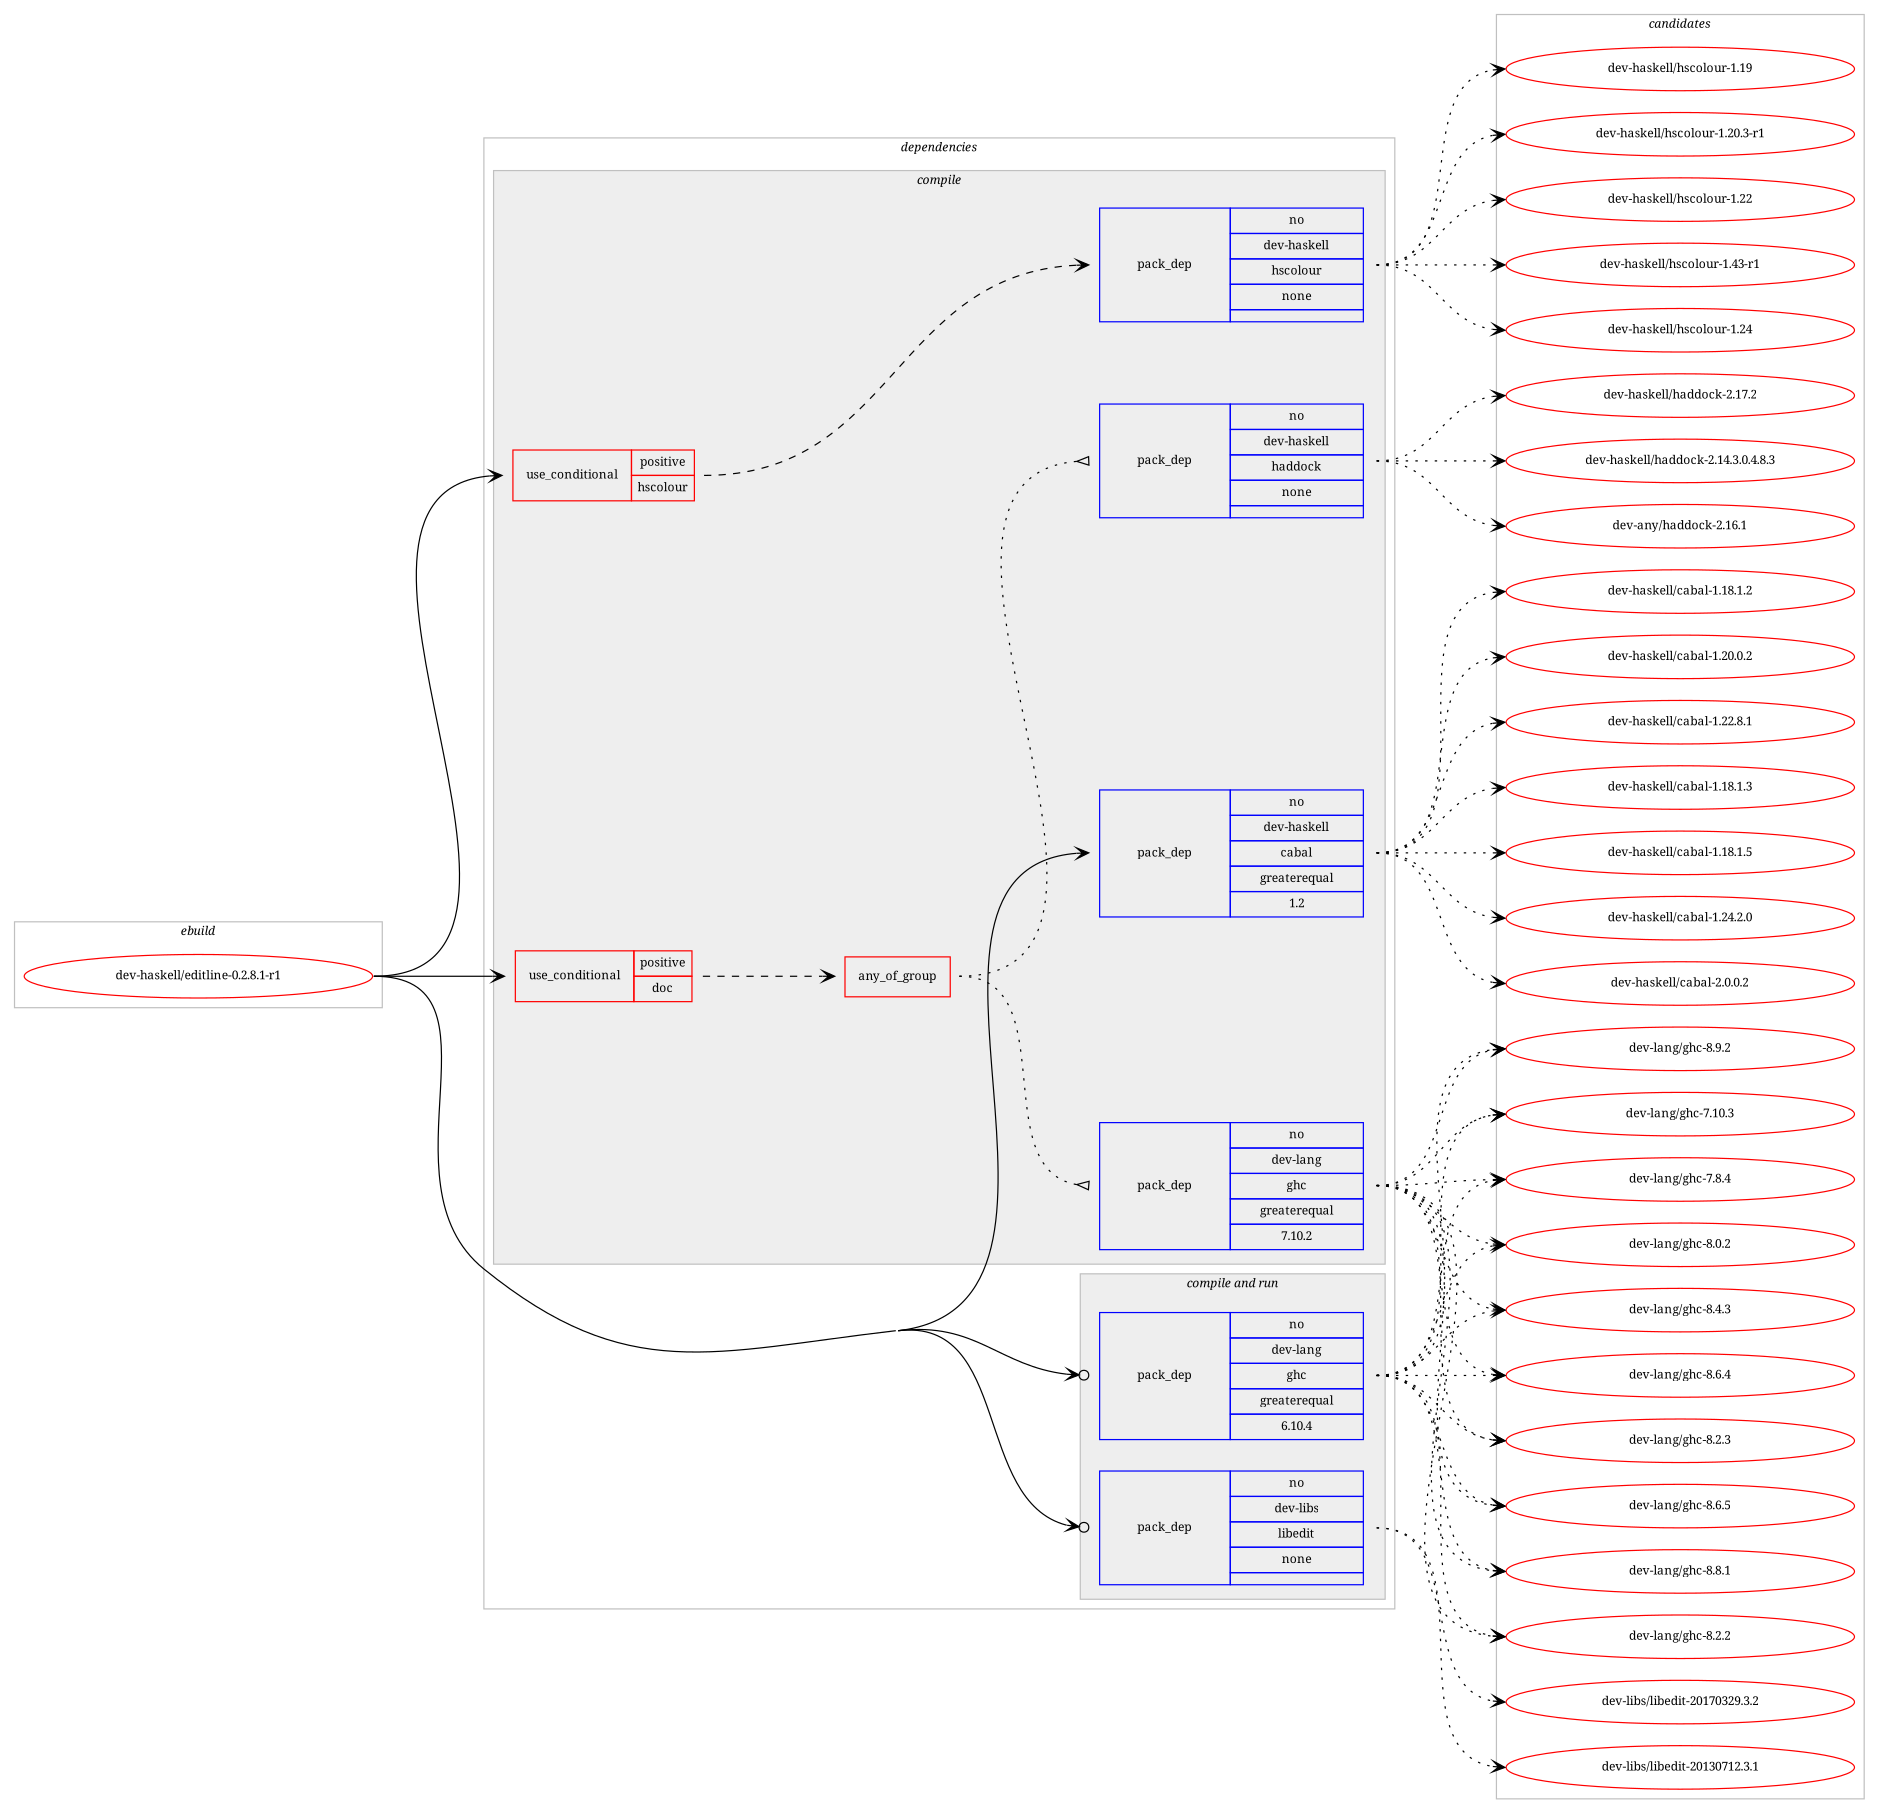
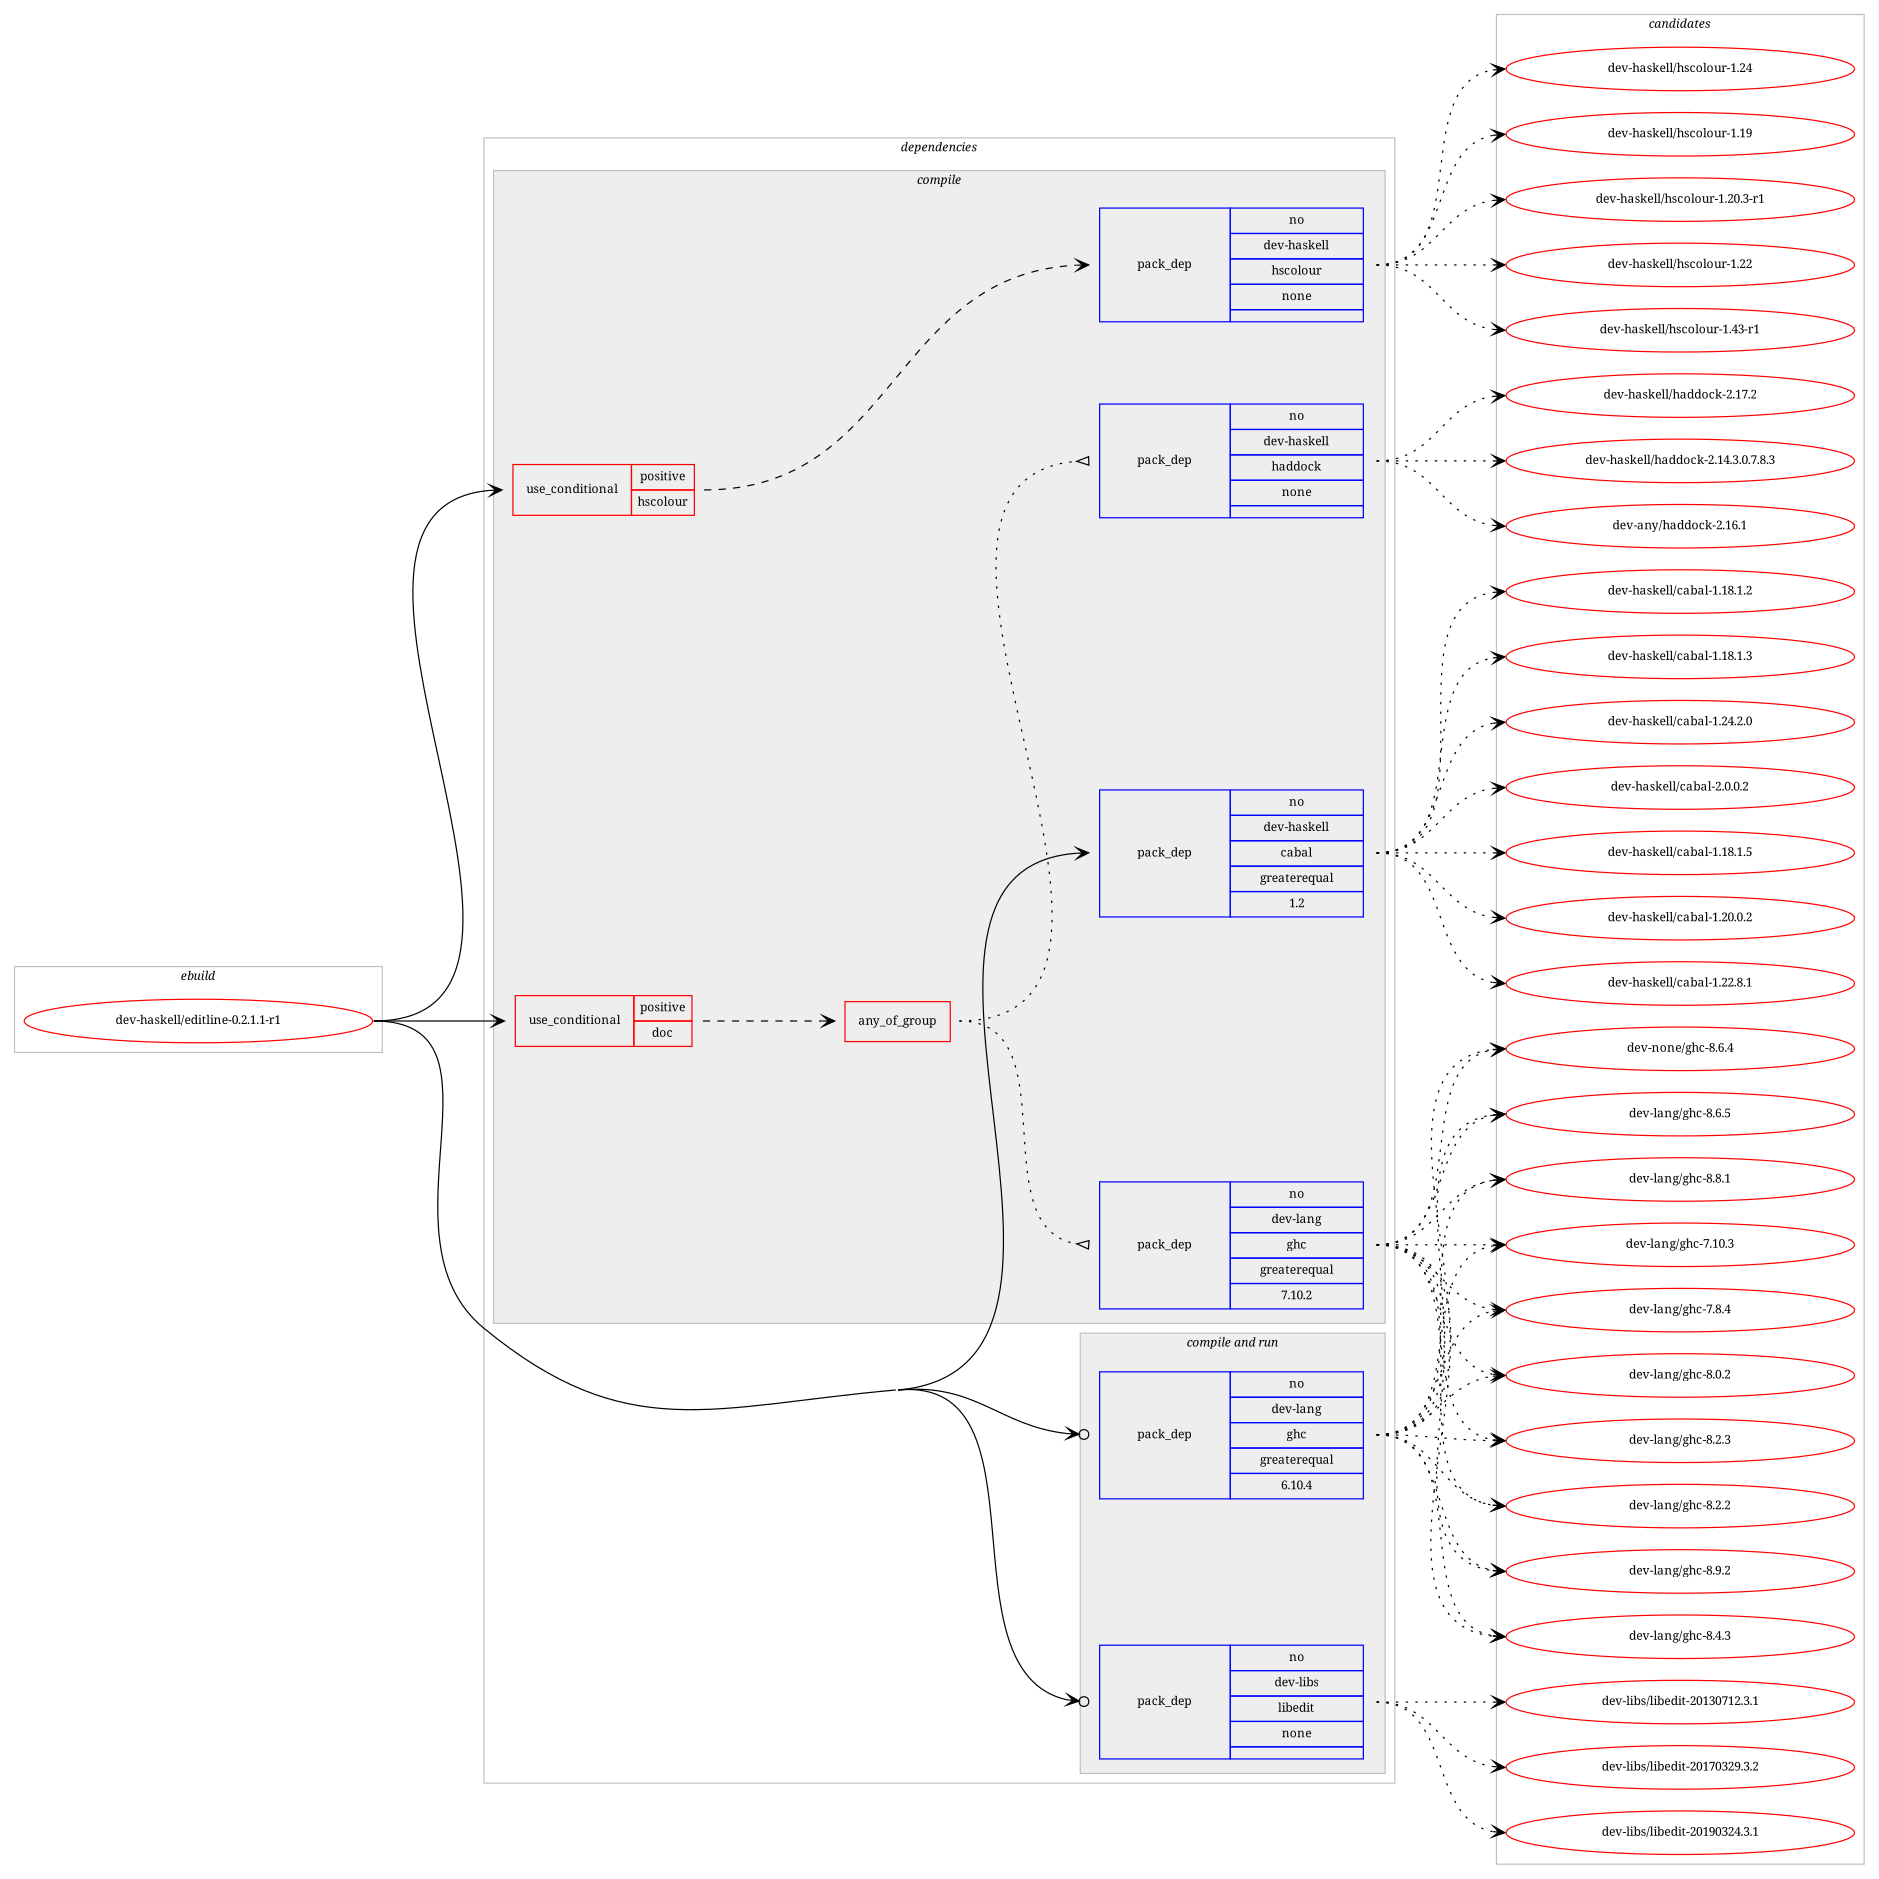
(1680, 461) -> (1680, 461)
(198, 976) -> (198, 1021)
(1680, 1375) -> (1680, 1049)
none -> (1680, 1833)
